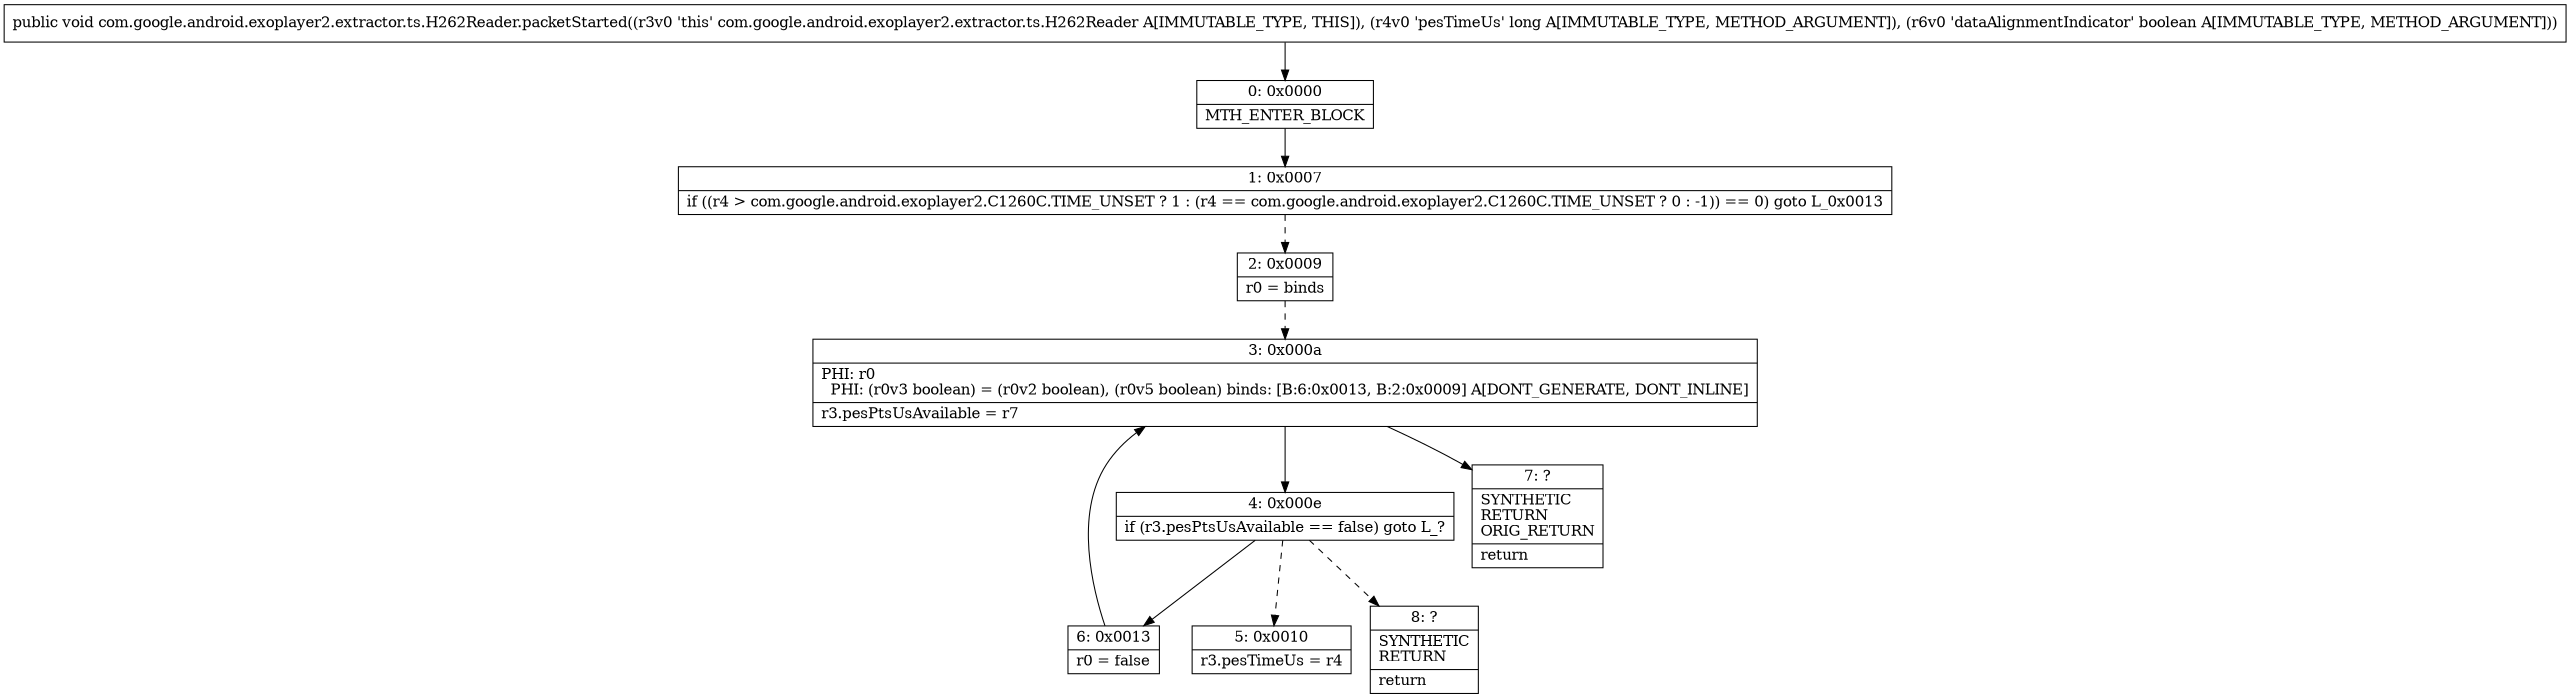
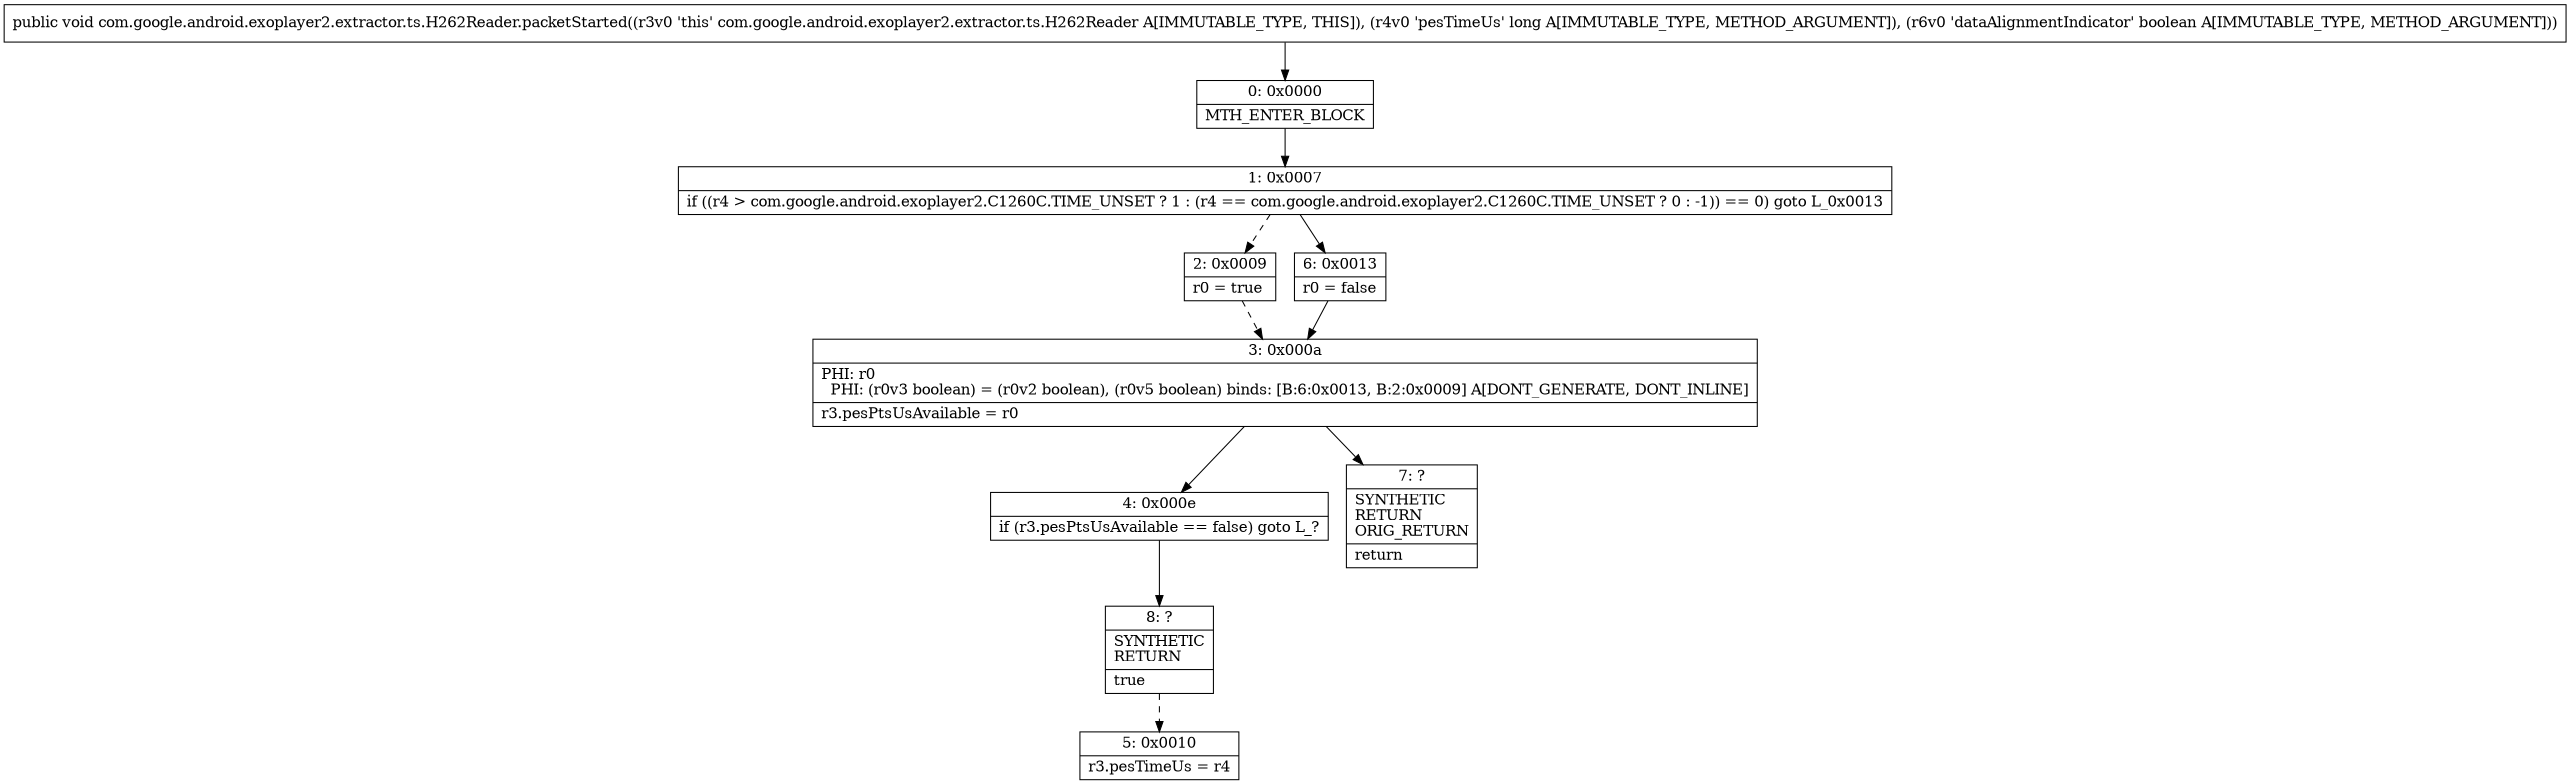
(1285, 288) -> (1227, 288)
(920, 414) -> (920, 414)
(1340, 569) -> (1159, 568)
(1279, 578) -> (1159, 708)
(1204, 580) -> (1310, 229)
(1402, 681) -> (1130, 681)
